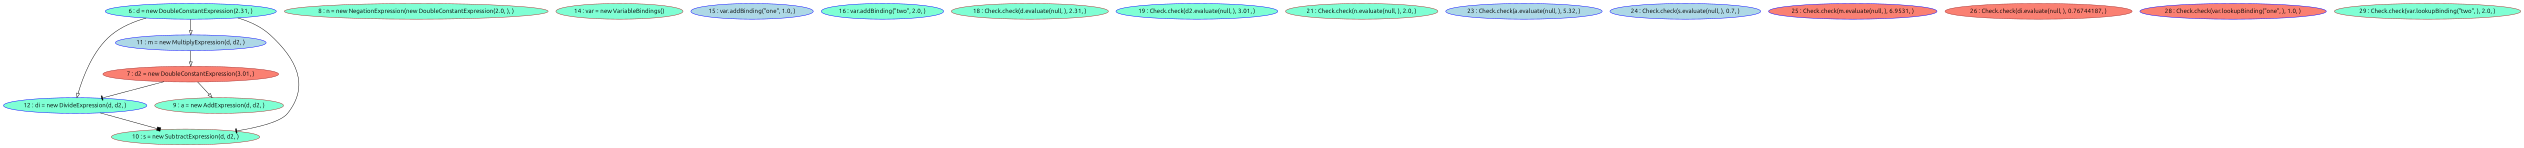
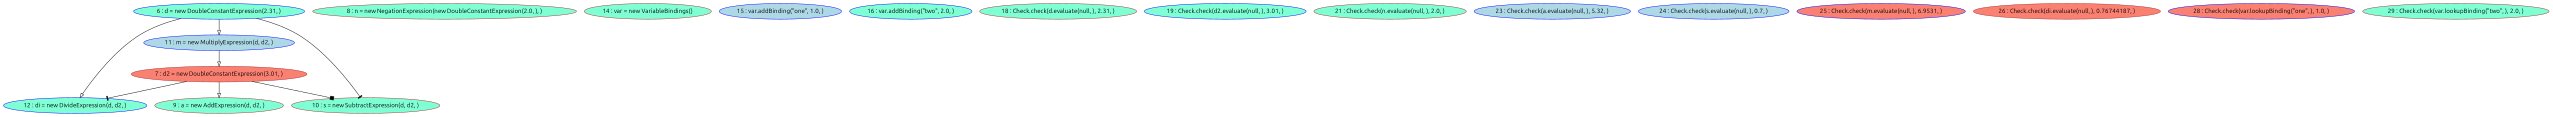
(128, 121) -> (291, 89)
